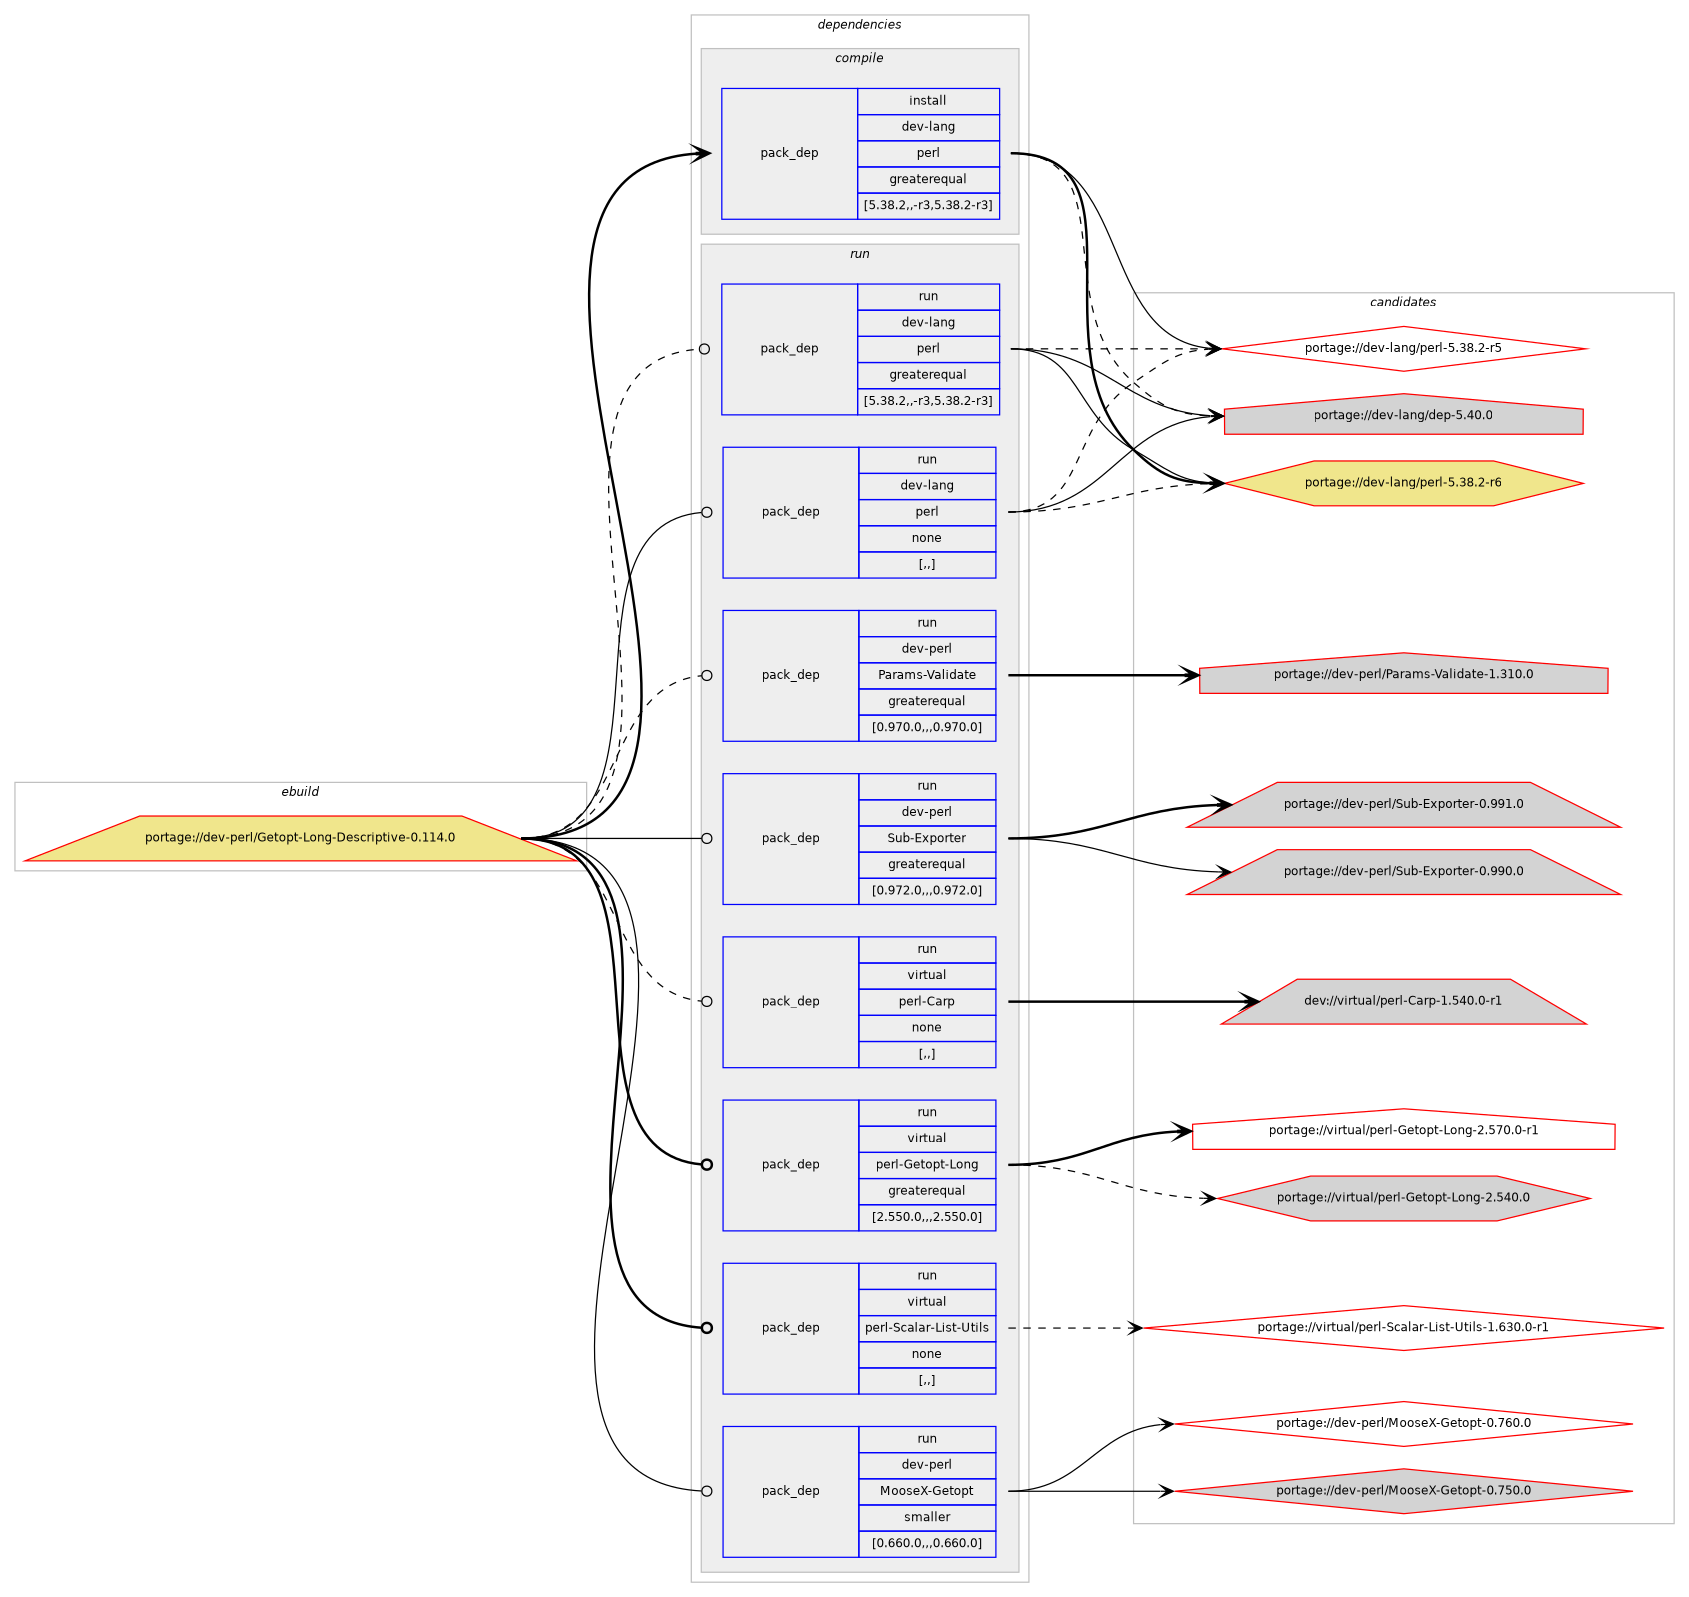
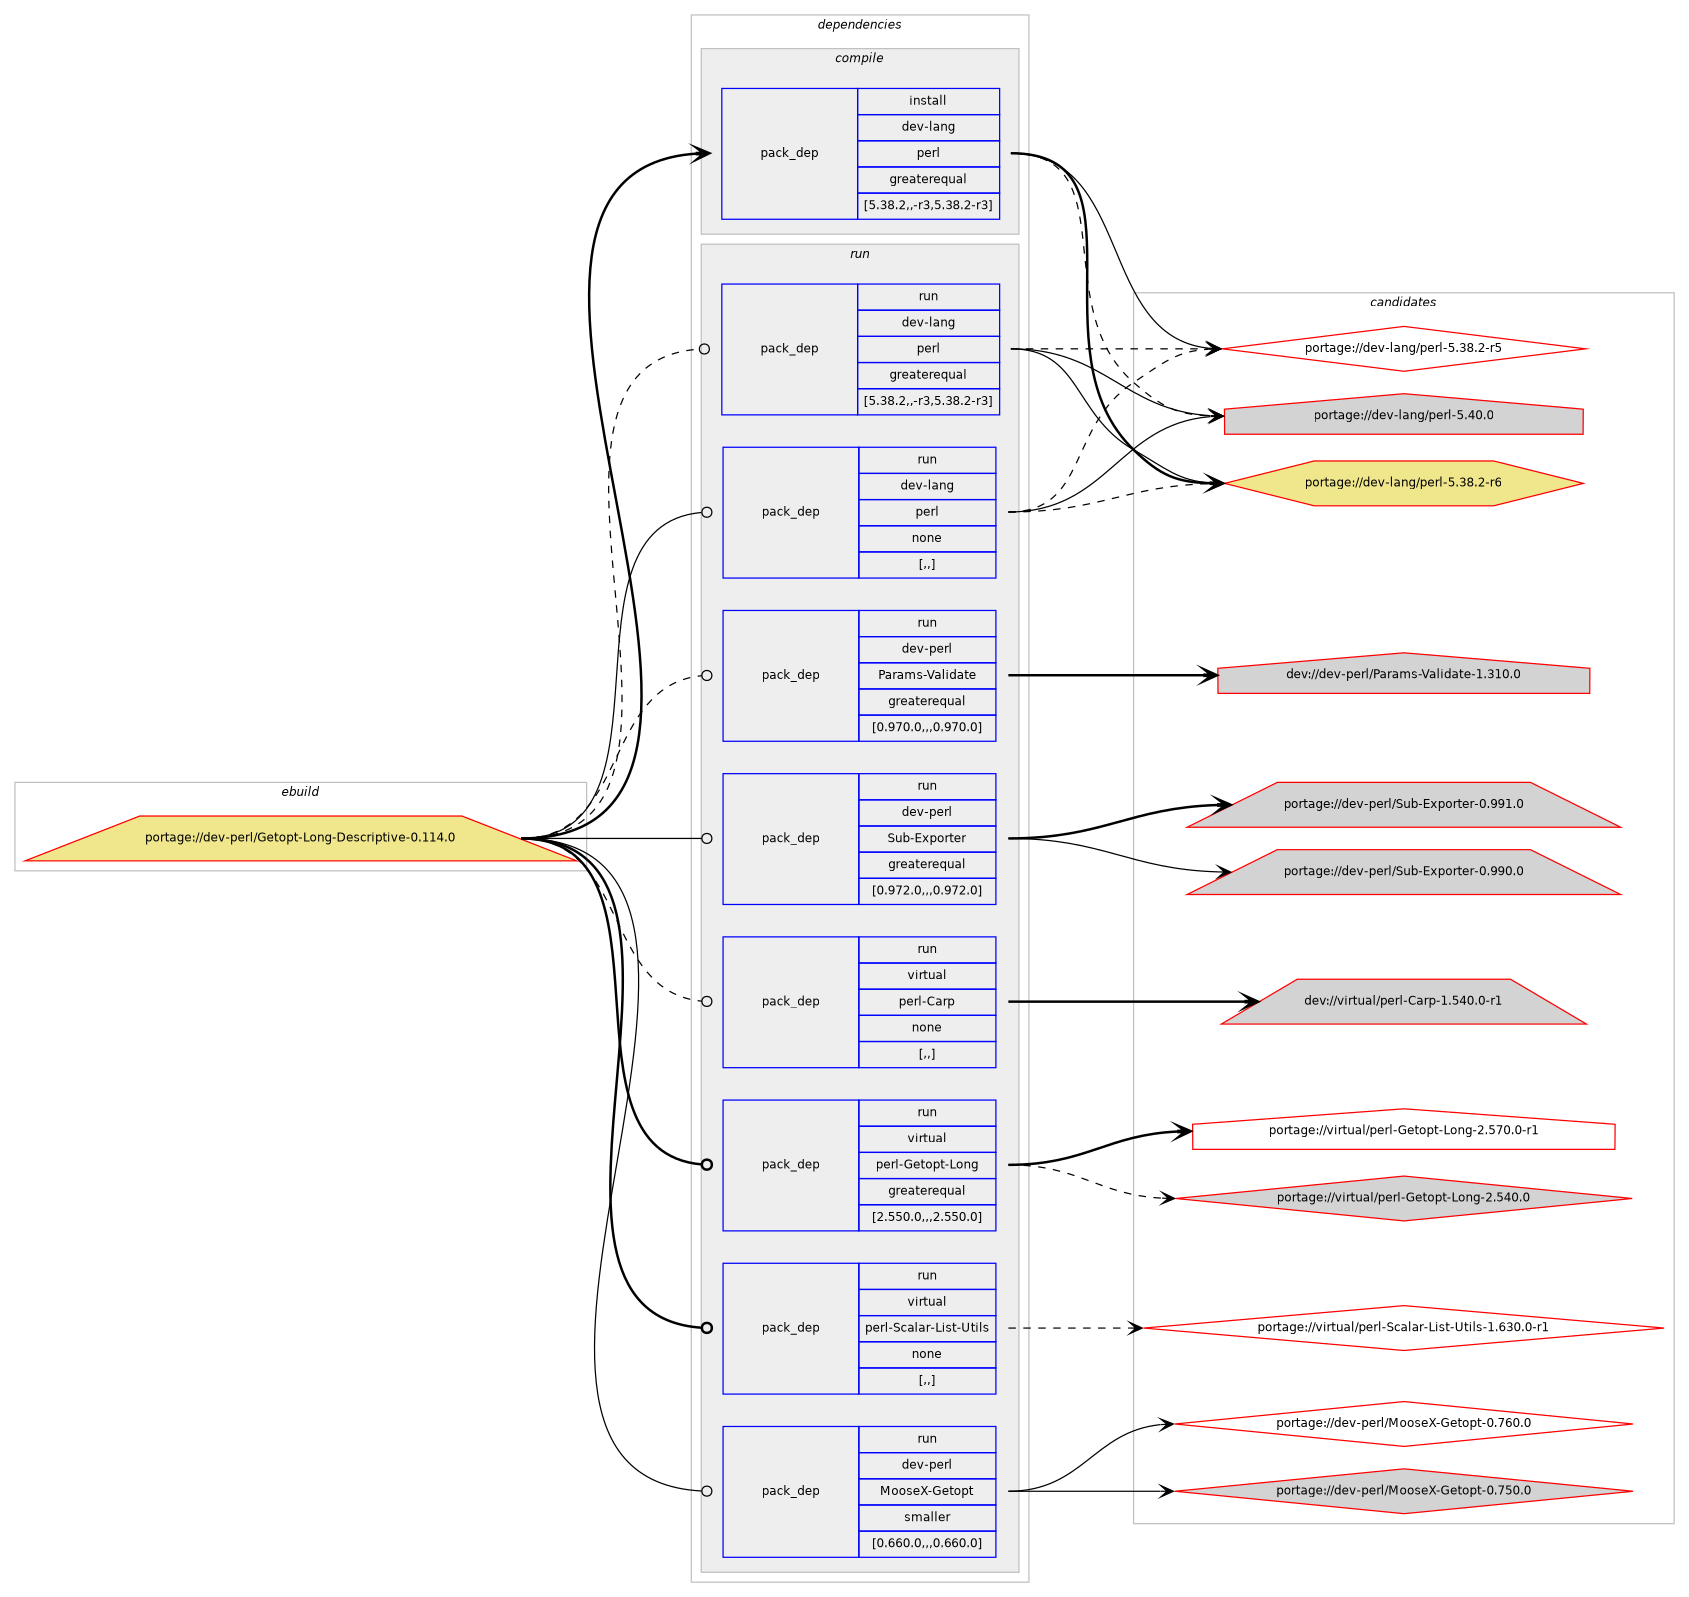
(1404, 416) -> (1404, 416)
(1404, 675) -> (1404, 675)
(1404, 1198) -> (1404, 1198)
